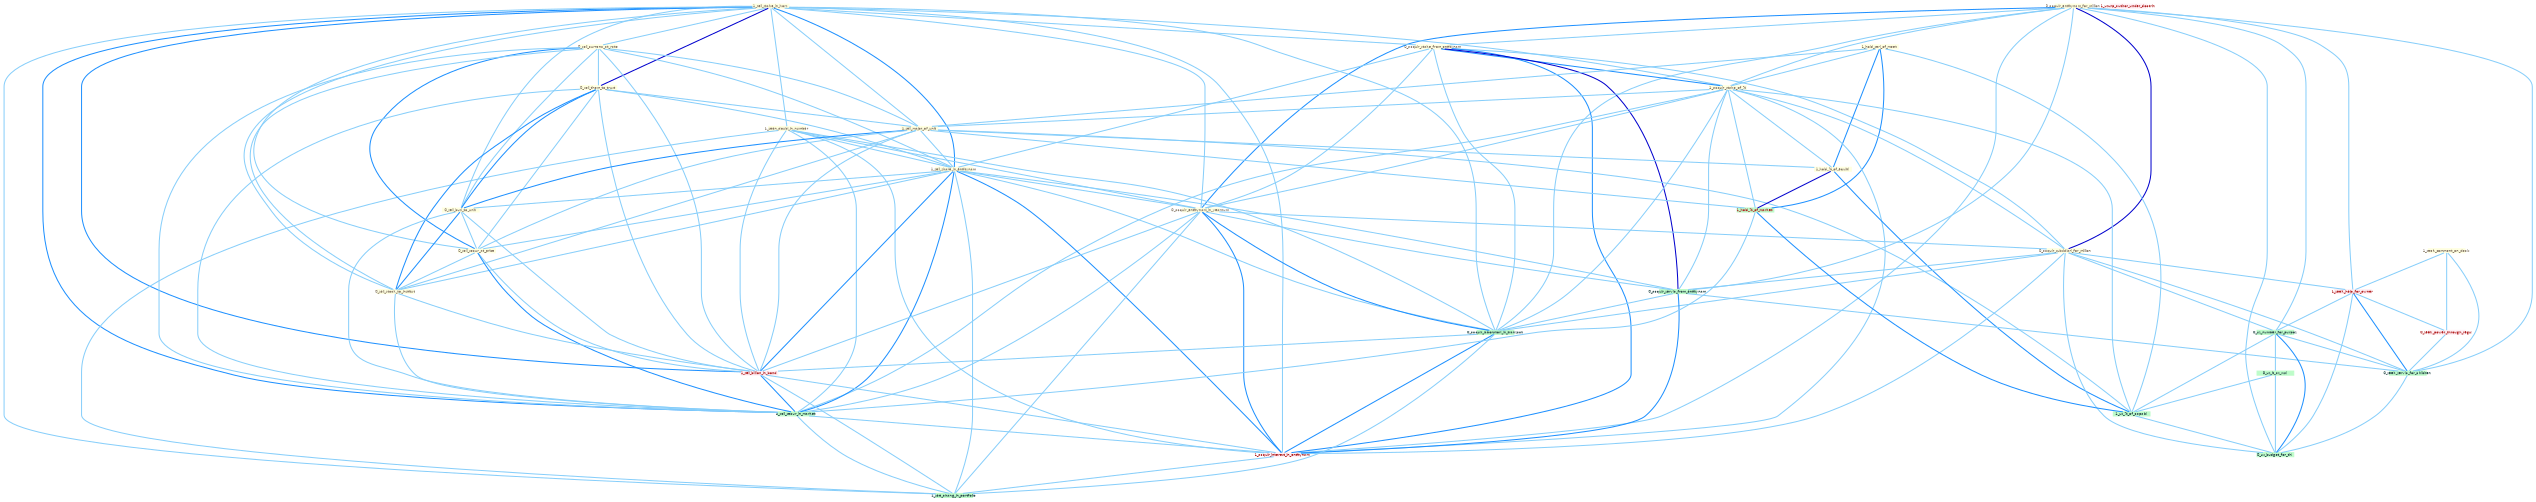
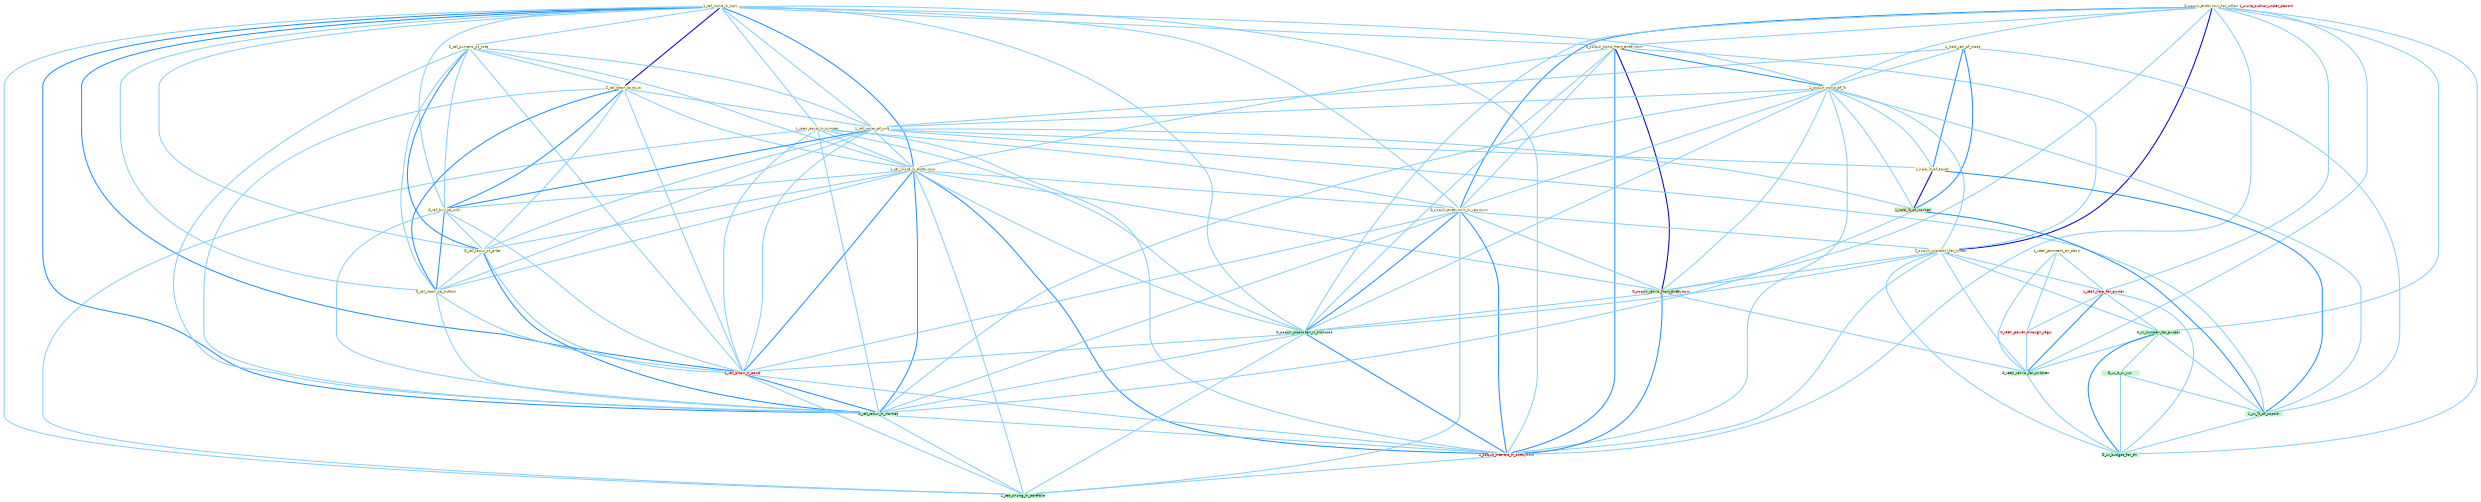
(1678, 292) -> (1662, 292)
none -> (1092, 373)
